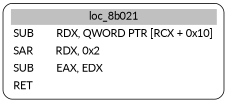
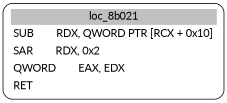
(58, 69) -> (69, 69)
